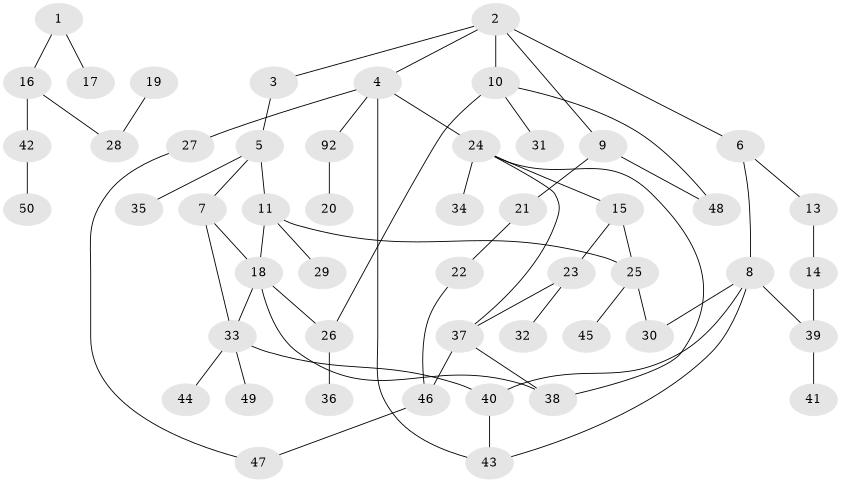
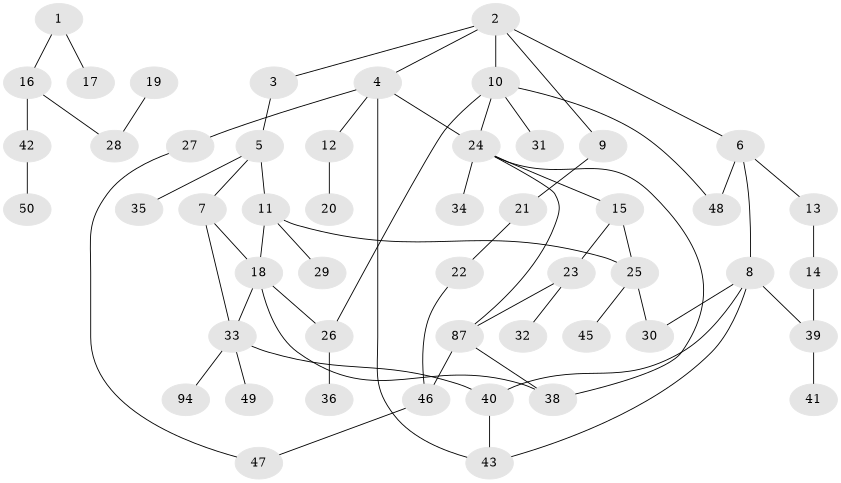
none -> (486, 115)
(329, 146) -> (329, 146)
(660, 178) -> (729, 178)
(460, 336) -> (460, 336)
(186, 400) -> (186, 400)
